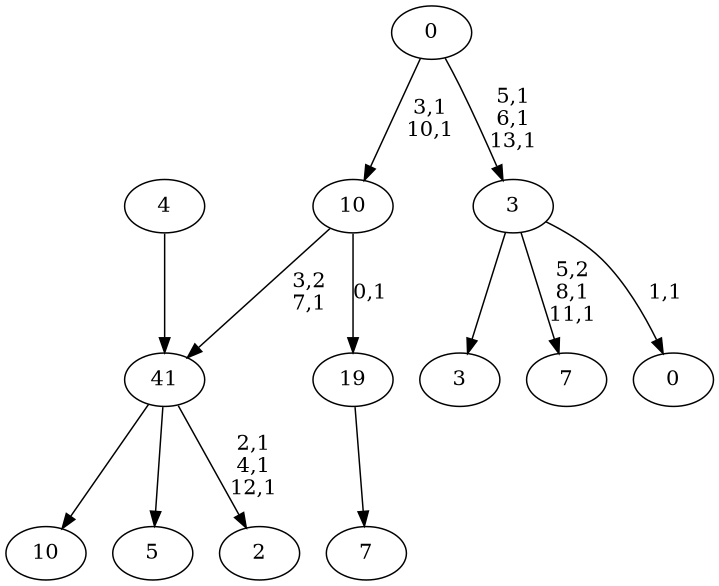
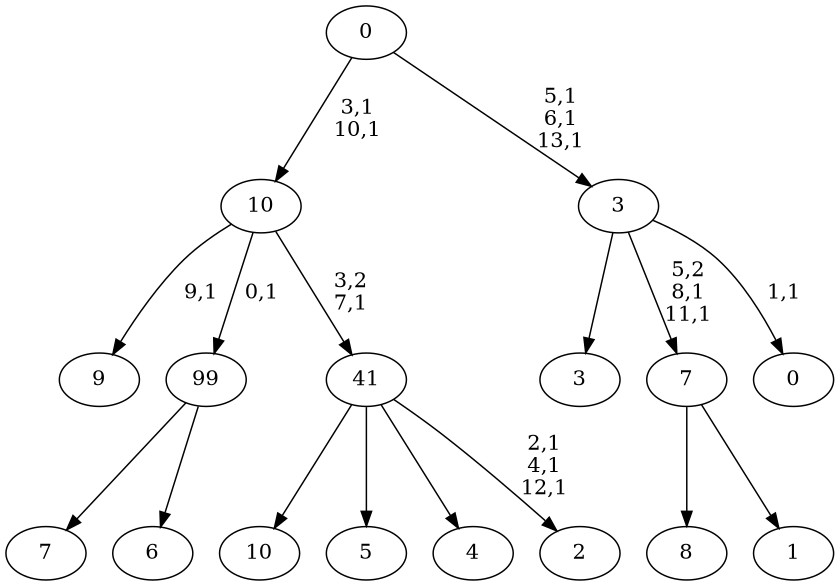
(165, 286) -> (416, 460)
none -> (99, 380)
(353, 380) -> (206, 380)
none -> (153, 553)
none -> (687, 553)
none -> (794, 553)
